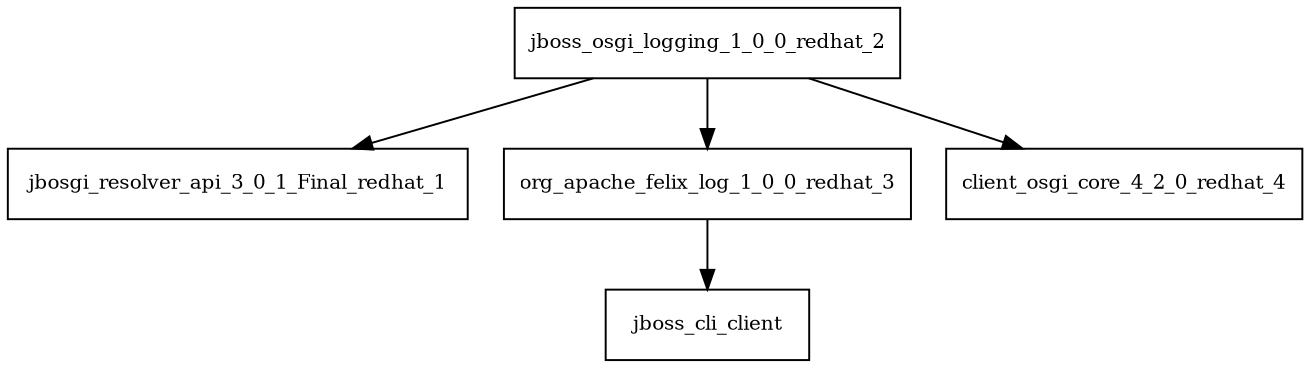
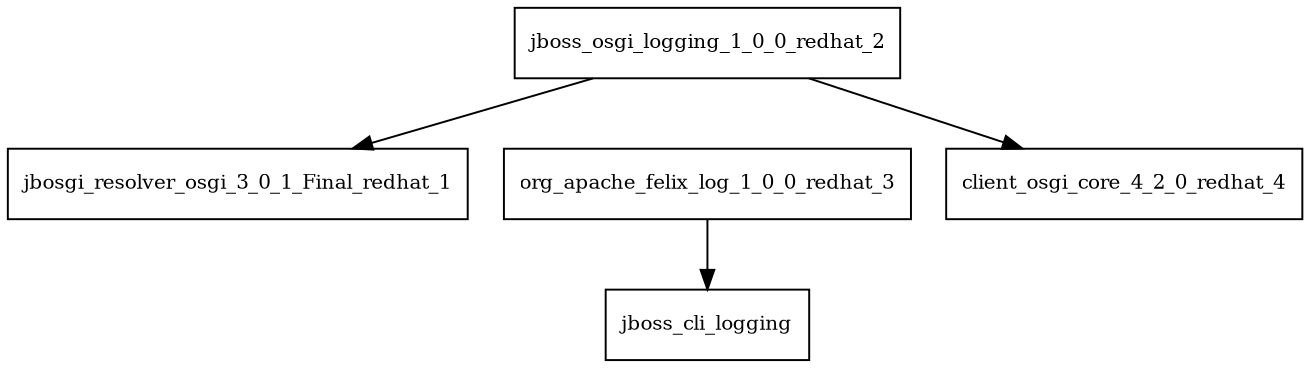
(707, 104) -> none
(238, 184) -> (238, 184)
(707, 325) -> (707, 325)
